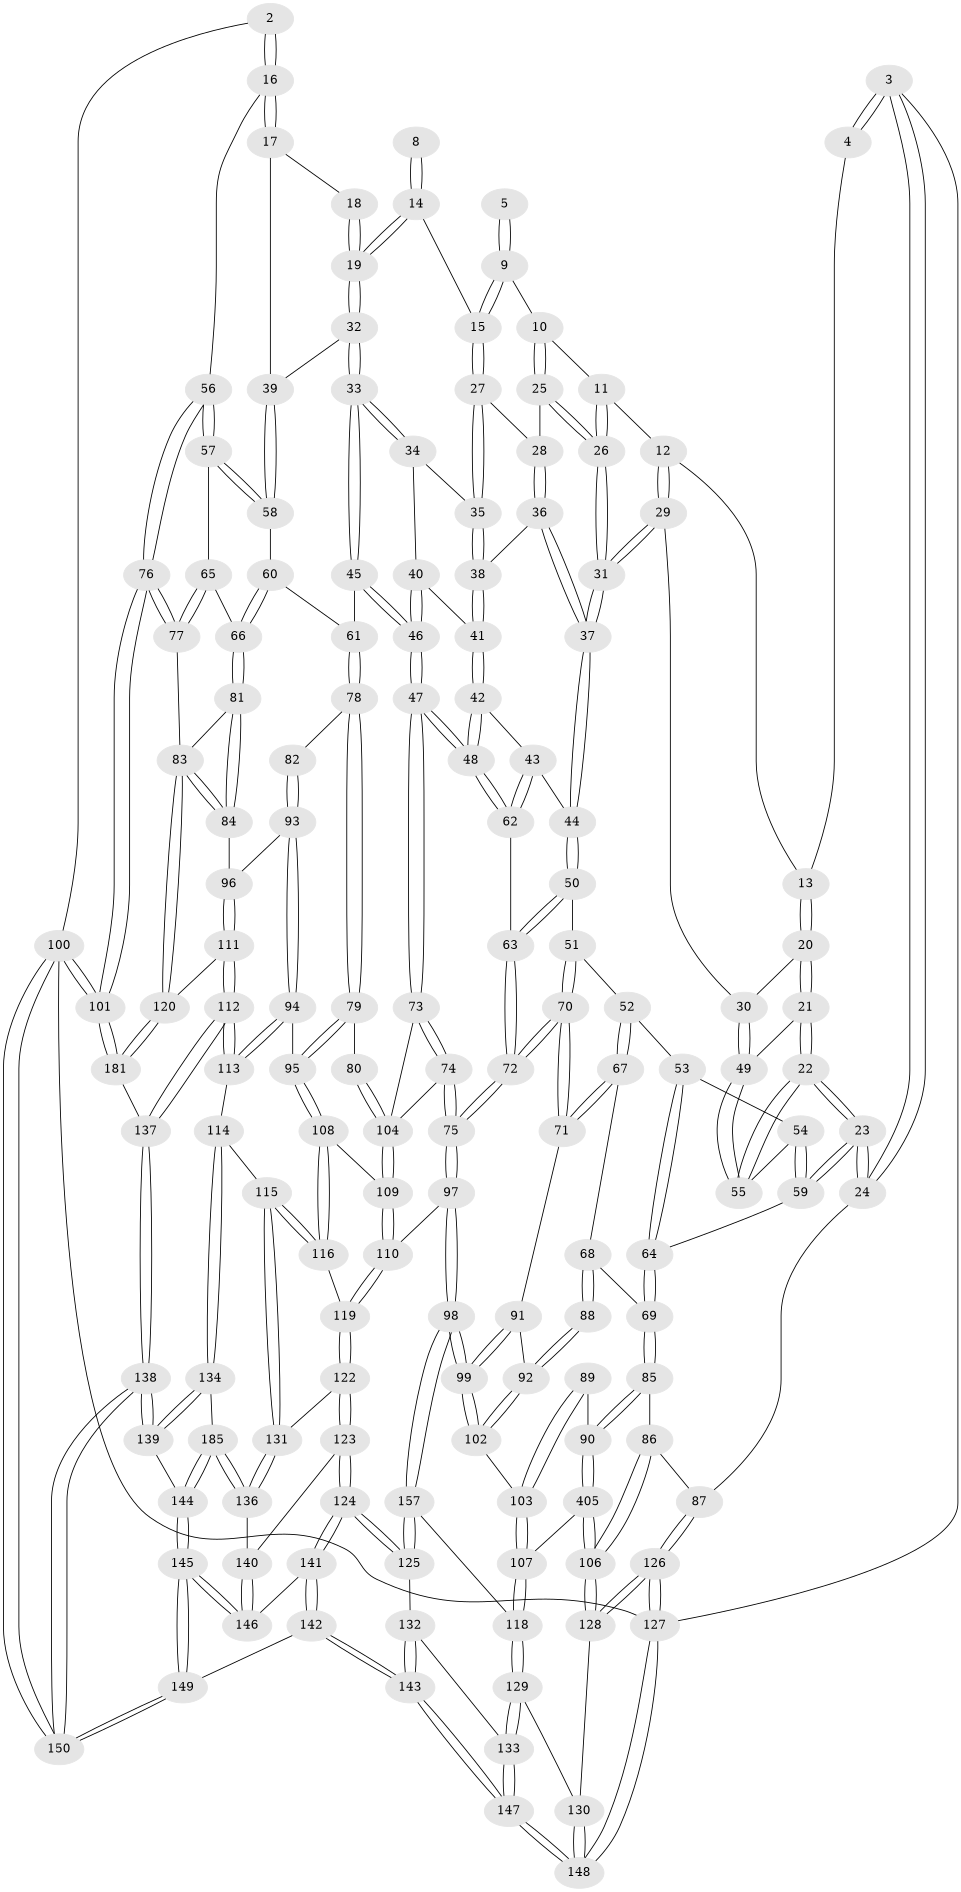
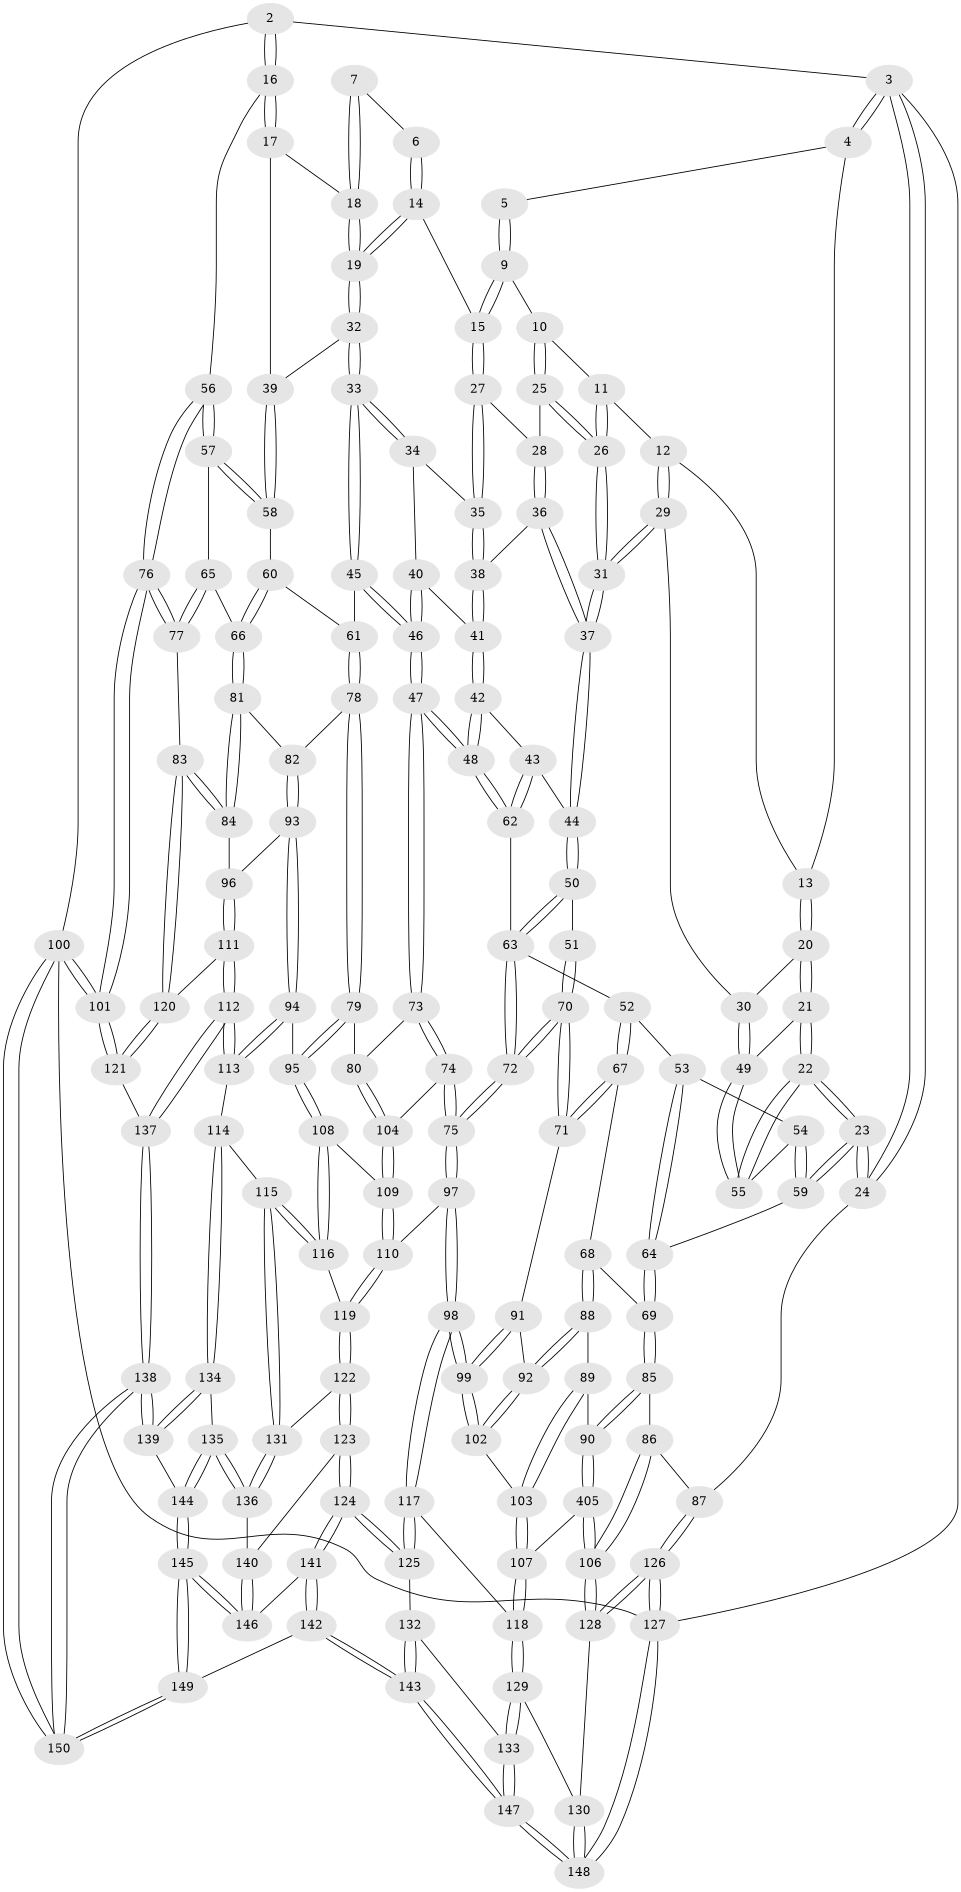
none -> (580, 50)
none -> (354, 81)
(416, 142) -> (416, 142)
none -> (676, 173)
(209, 730) -> (265, 730)
(600, 977) -> (569, 977)
(116, 1069) -> (116, 1069)
(402, 1069) -> (385, 1038)
none -> (588, 1348)
(213, 1440) -> (213, 1440)
(409, 1502) -> (409, 1502)
